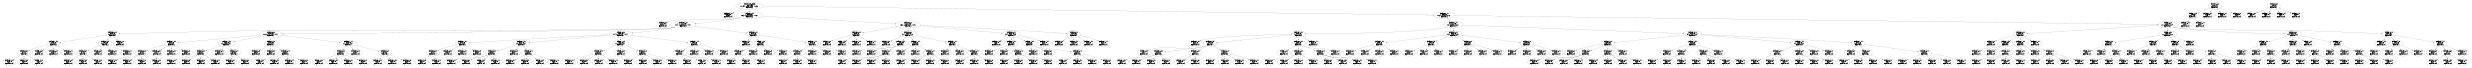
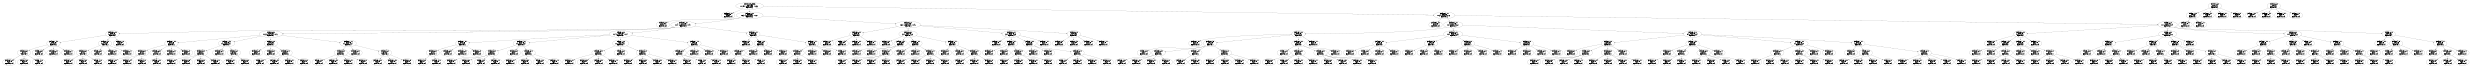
none -> (1436, 25)
